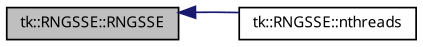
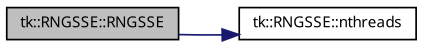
(217, 12) -> (200, 35)
